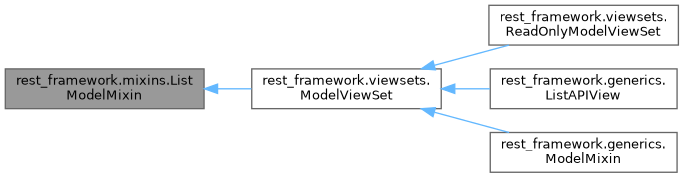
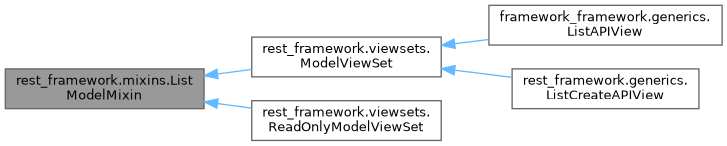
(472, 55) -> (235, 106)
(584, 89) -> (606, 25)
(584, 152) -> (606, 89)
